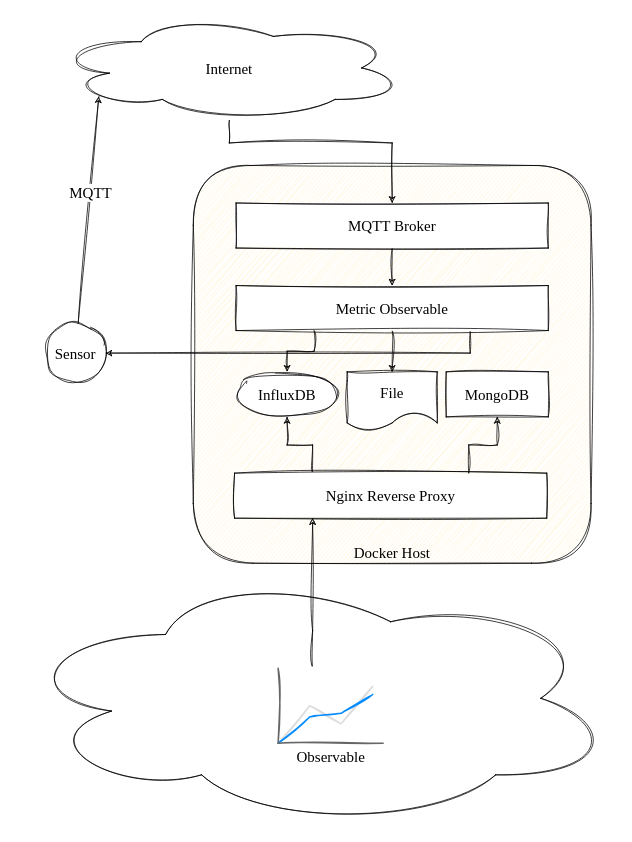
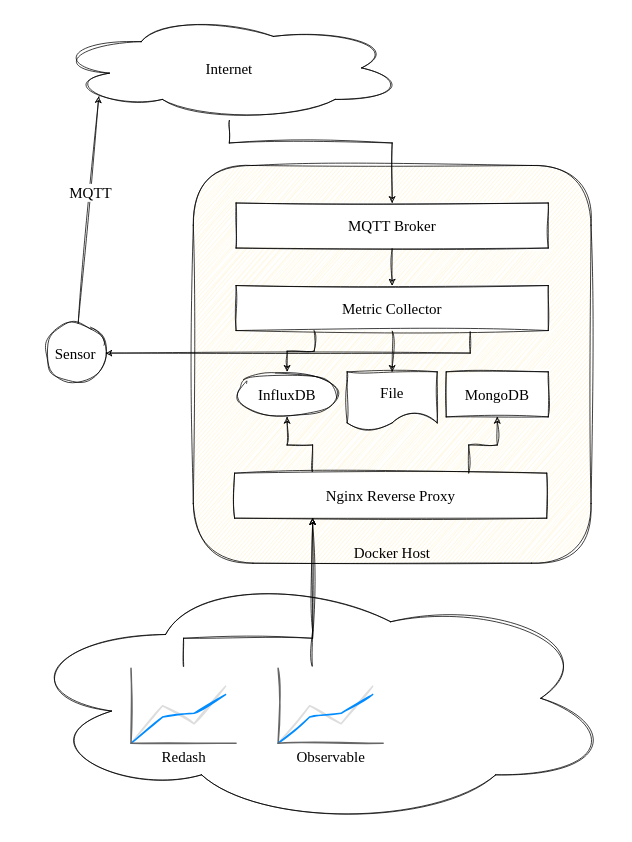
(392, 308) -> (392, 308)
none -> (231, 638)
none -> (183, 705)
